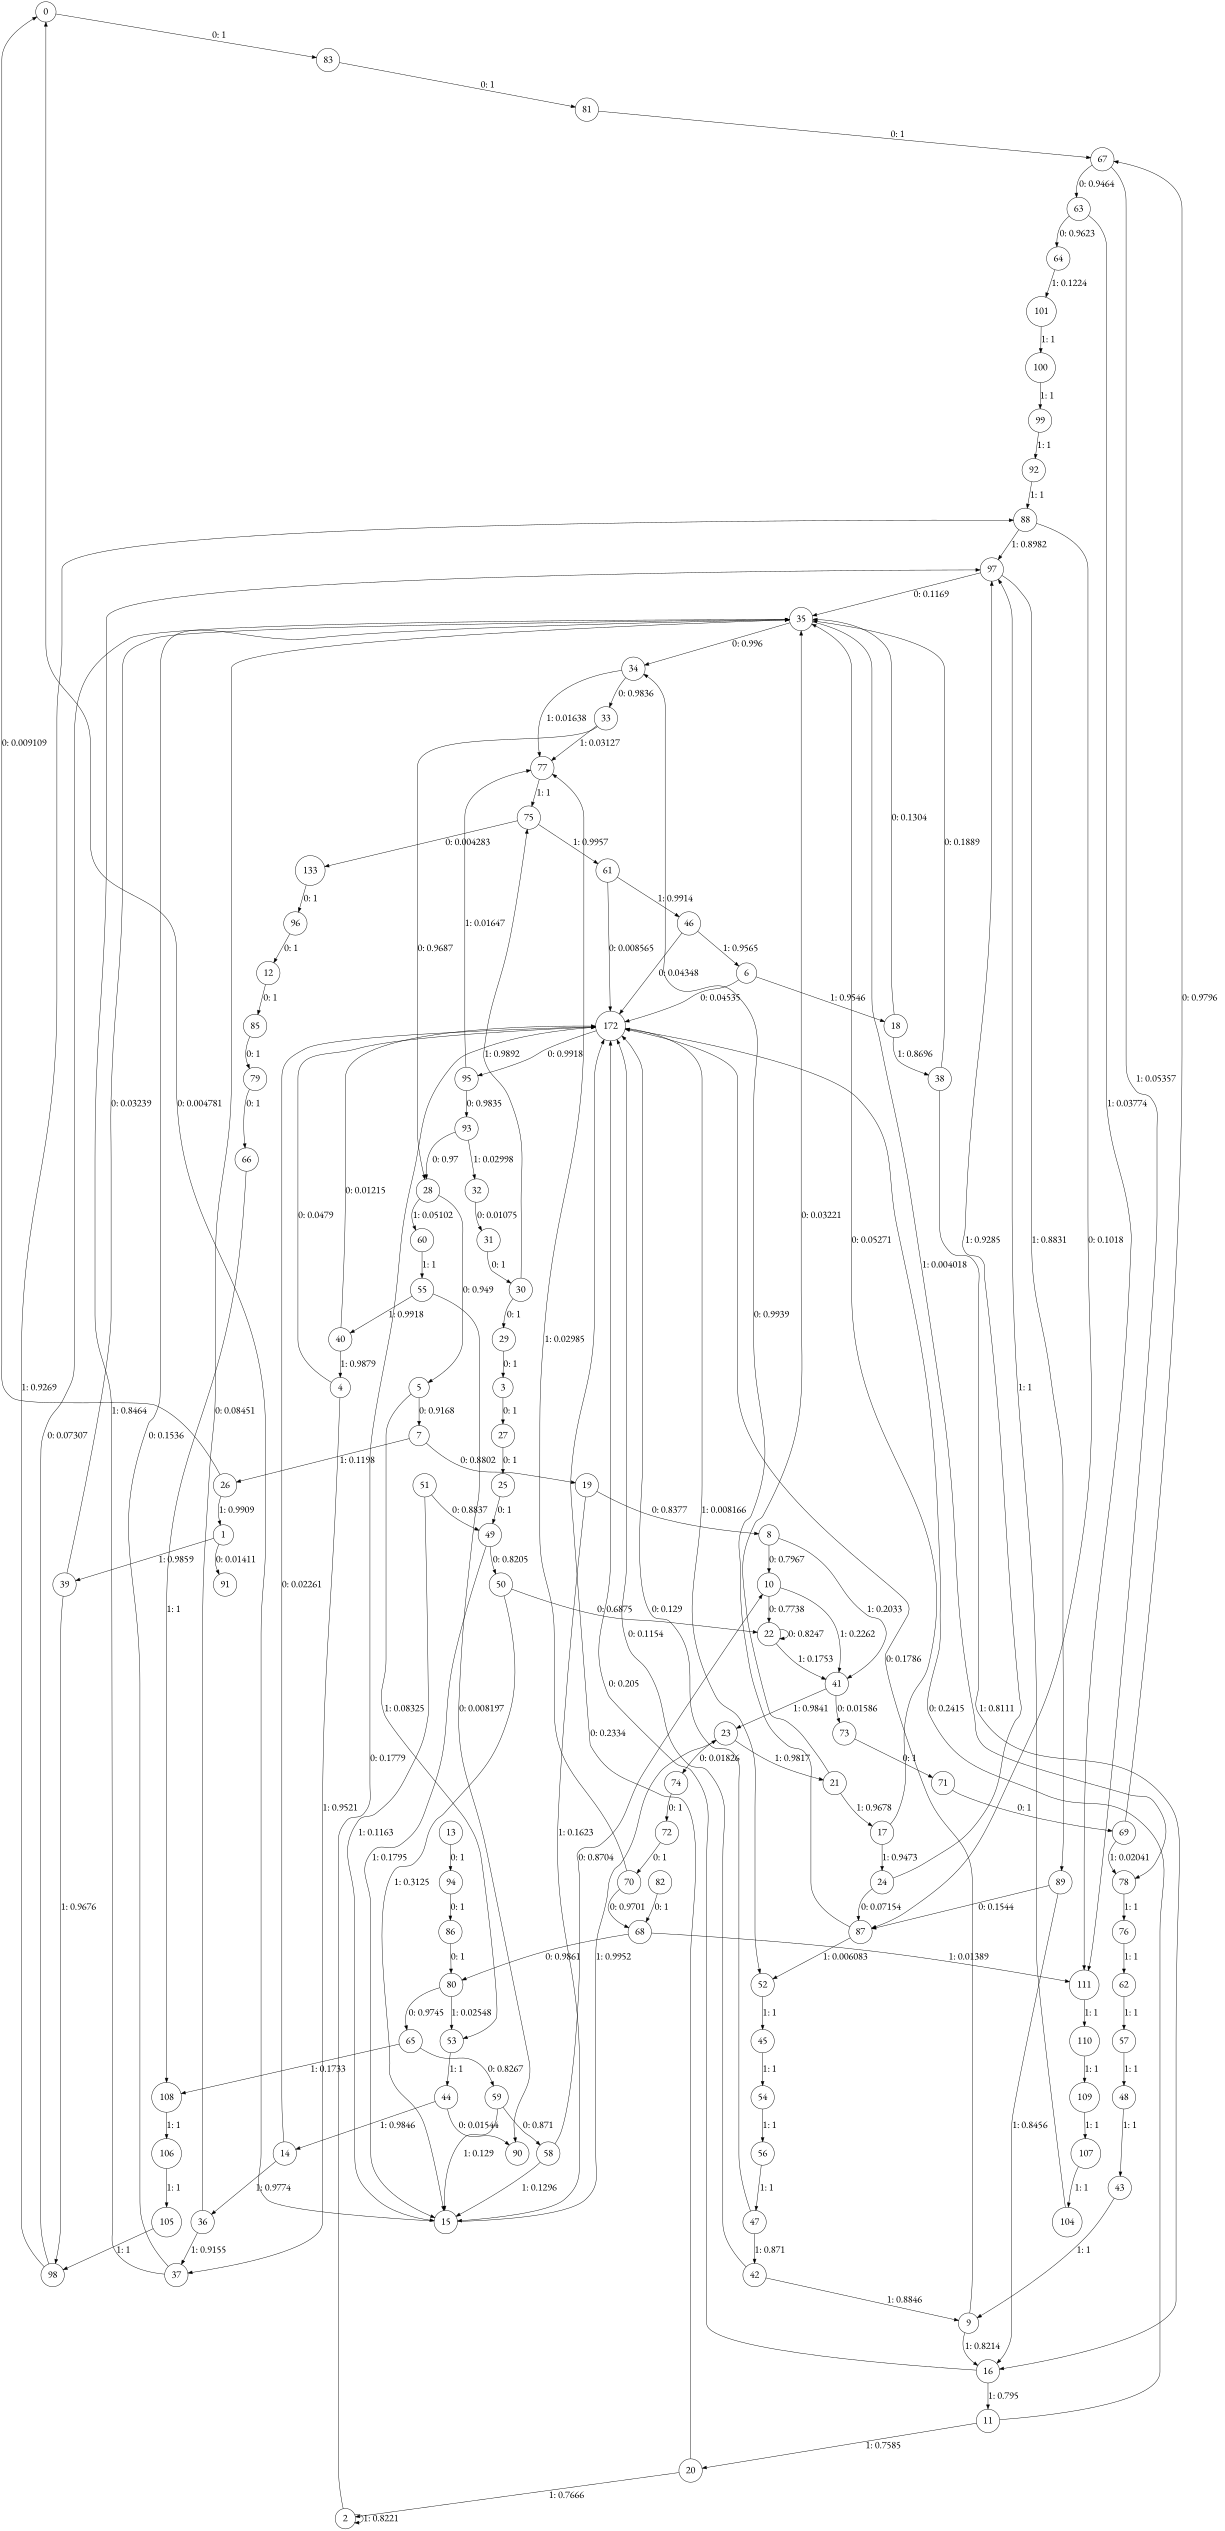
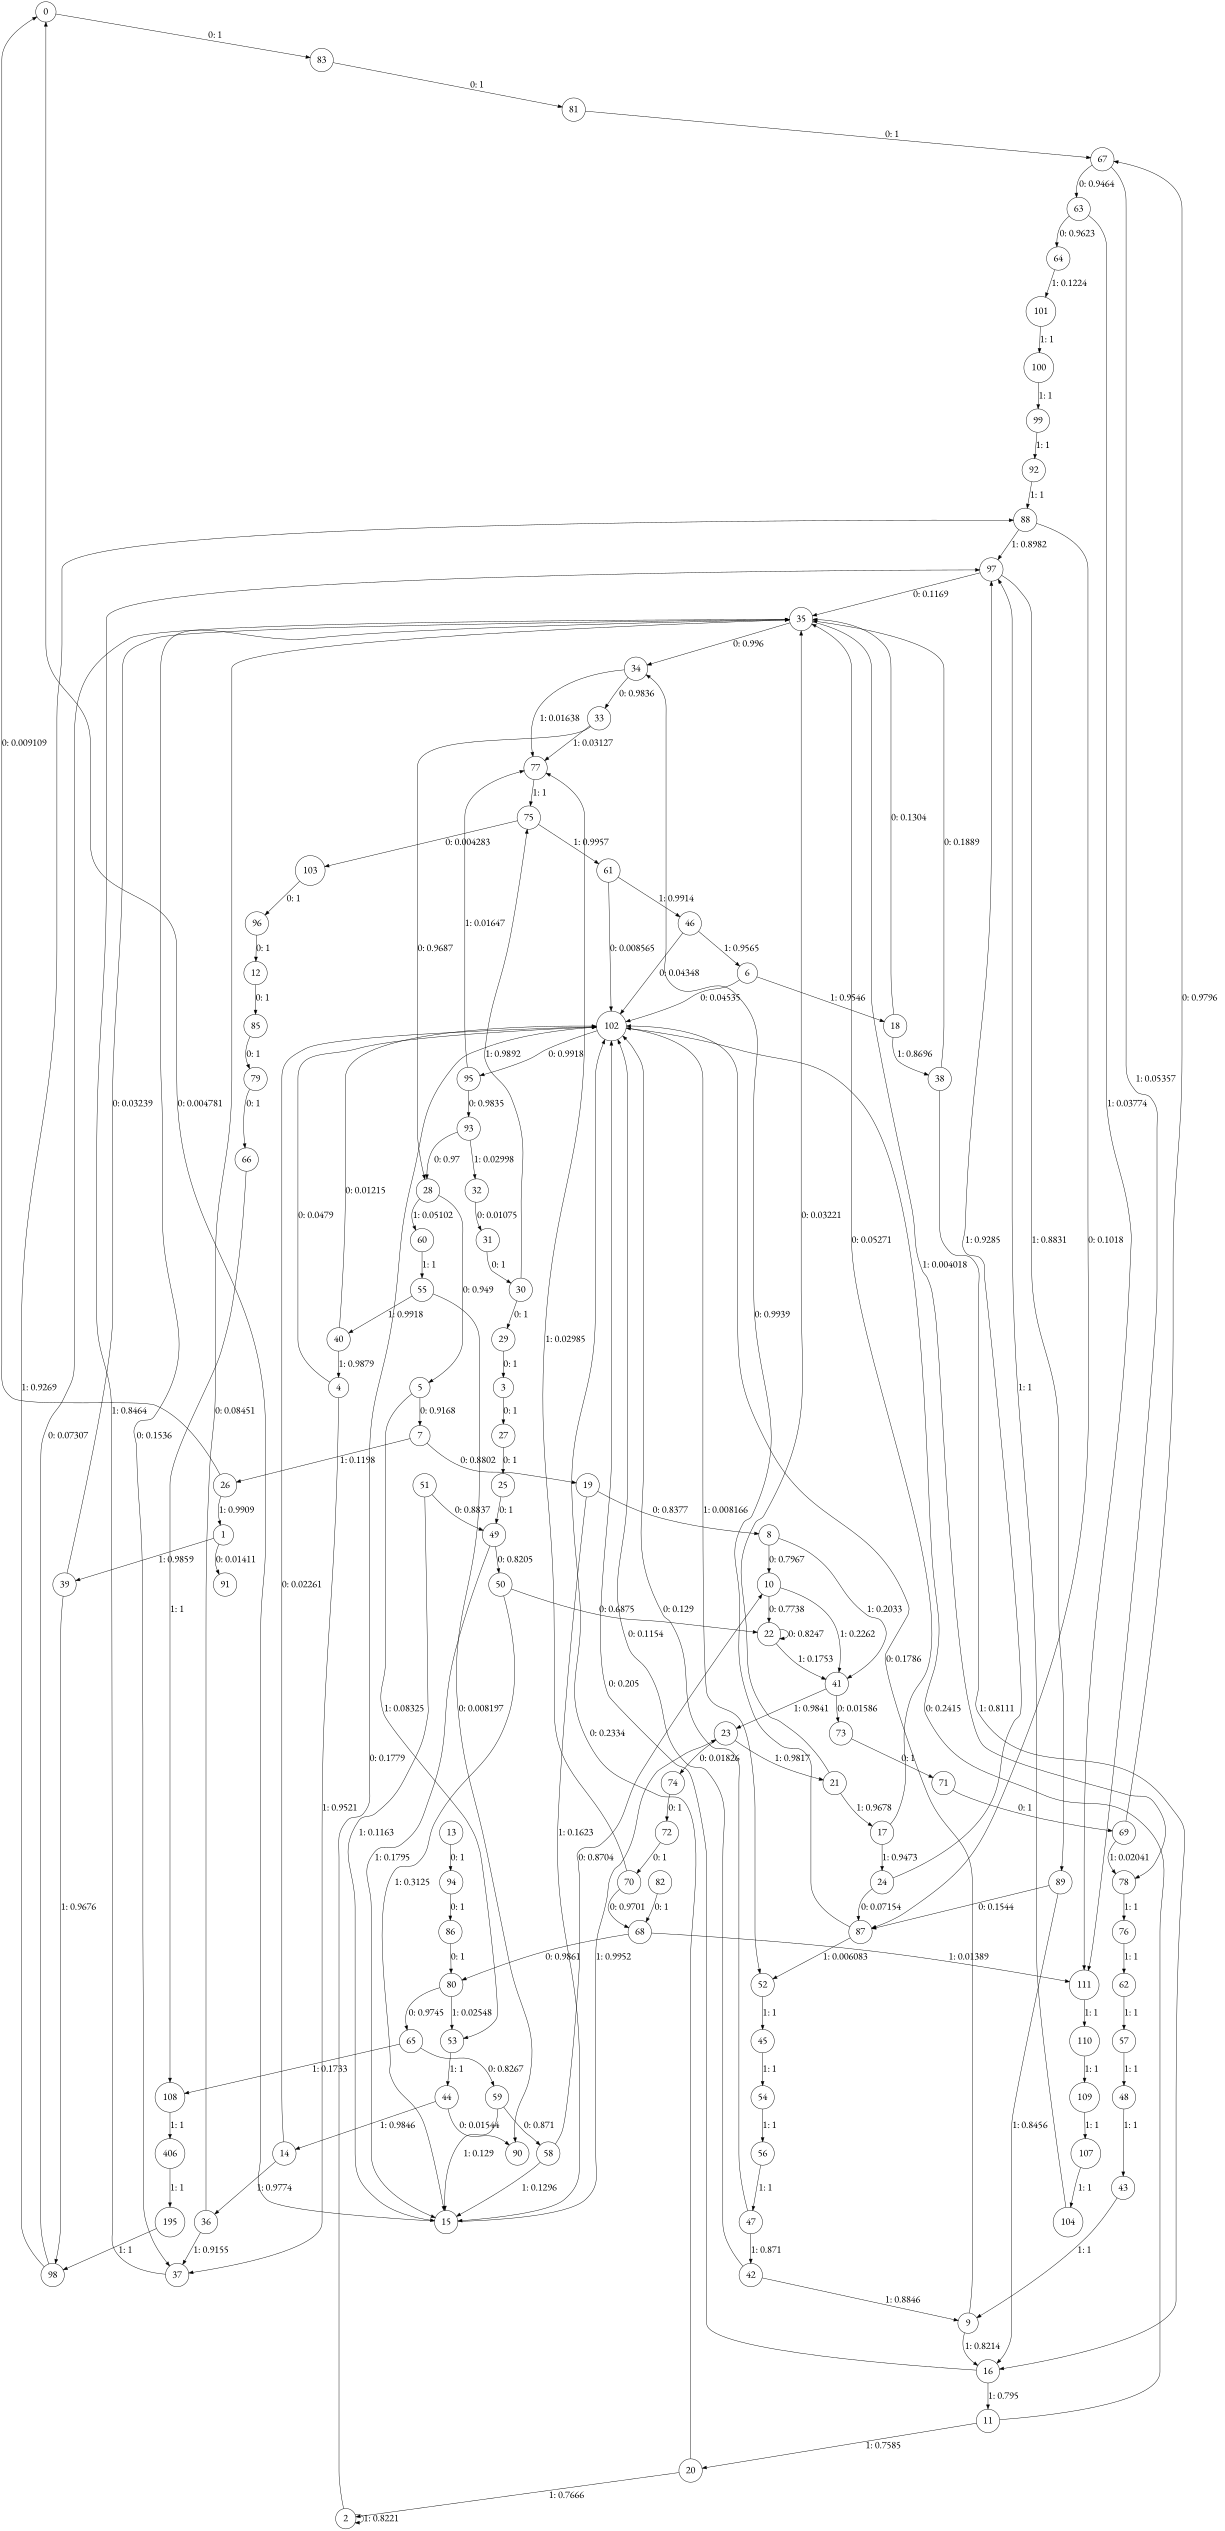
(310, 871) -> (310, 871)
(611, 1026) -> (611, 1026)
(160, 1150) -> (162, 1152)
(167, 2154) -> (170, 2154)
(167, 2222) -> (170, 2222)
